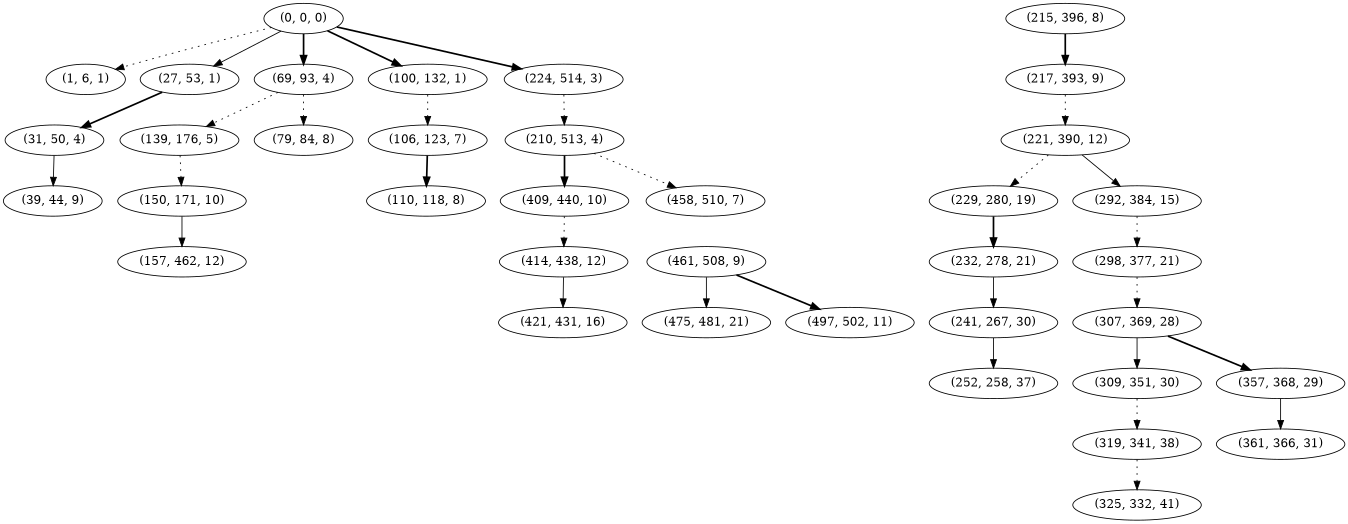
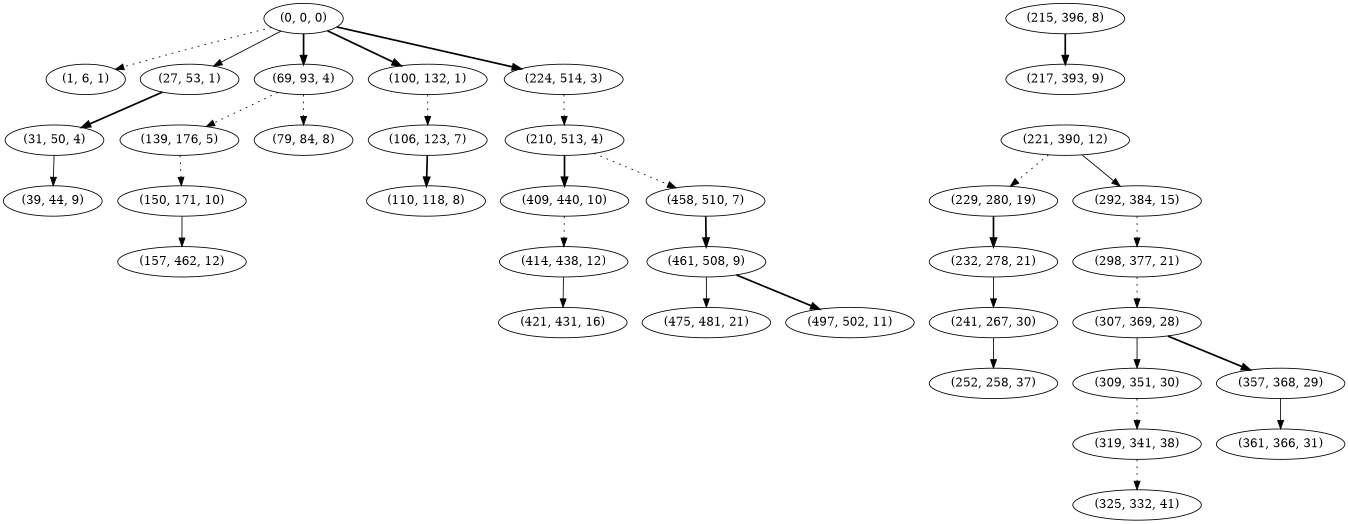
(1065, 106) -> none
none -> (706, 227)
